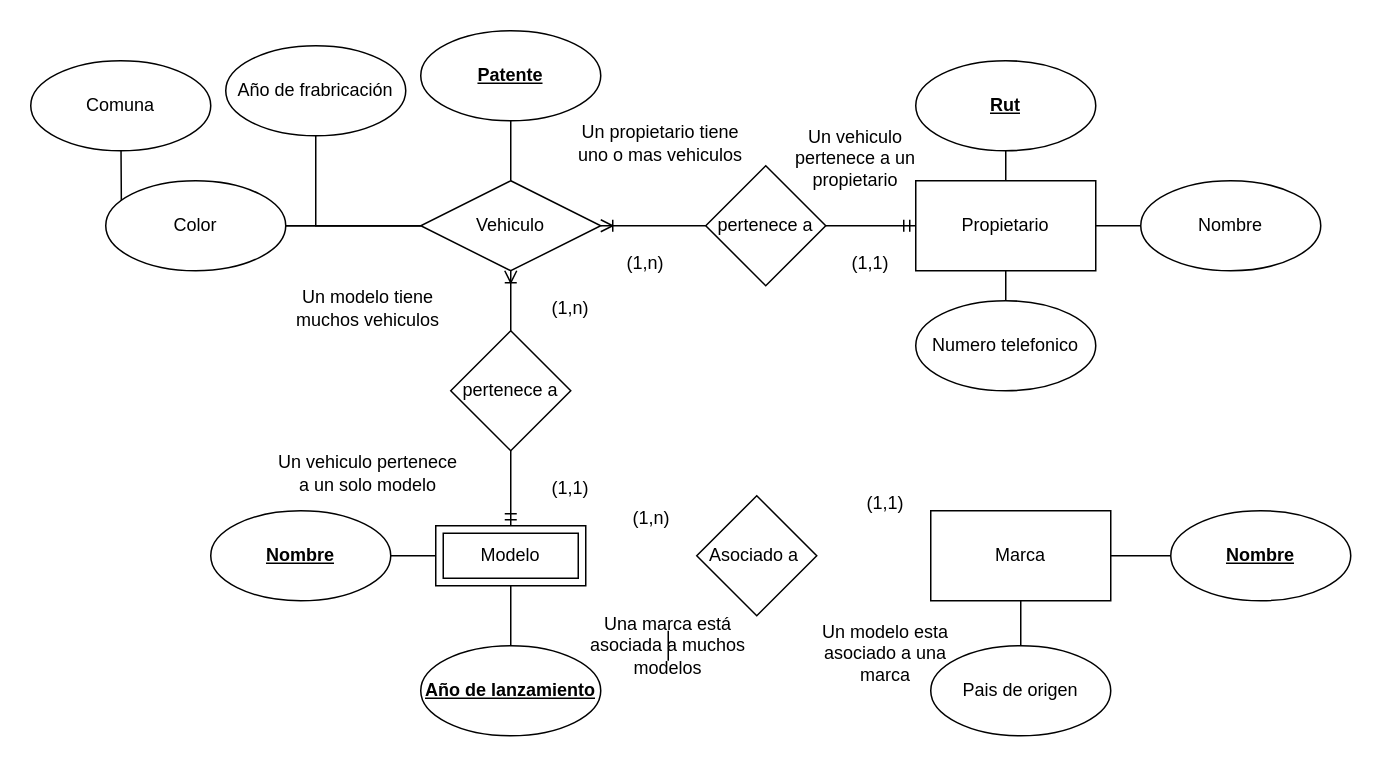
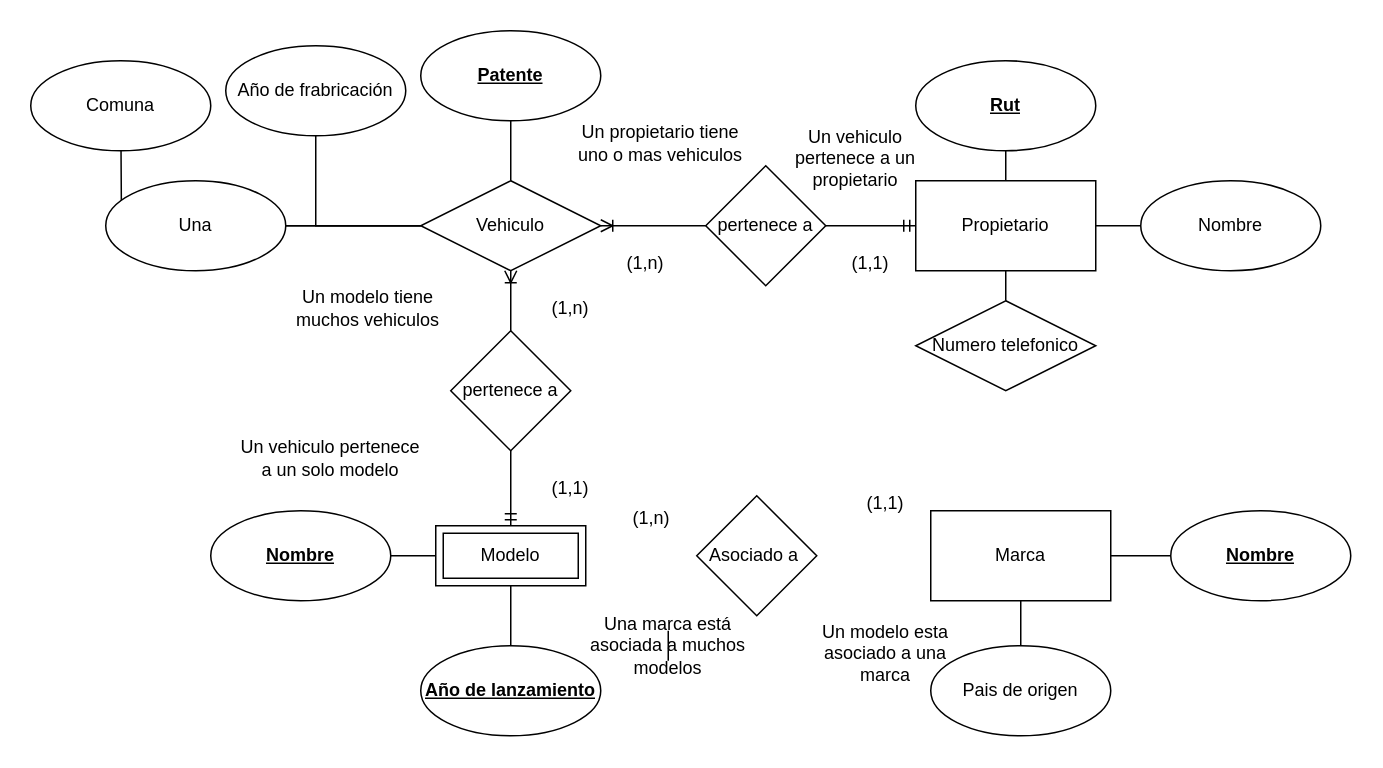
(196, 226) -> (196, 226)
(1006, 346) -> (1006, 346)
(368, 473) -> (331, 458)
